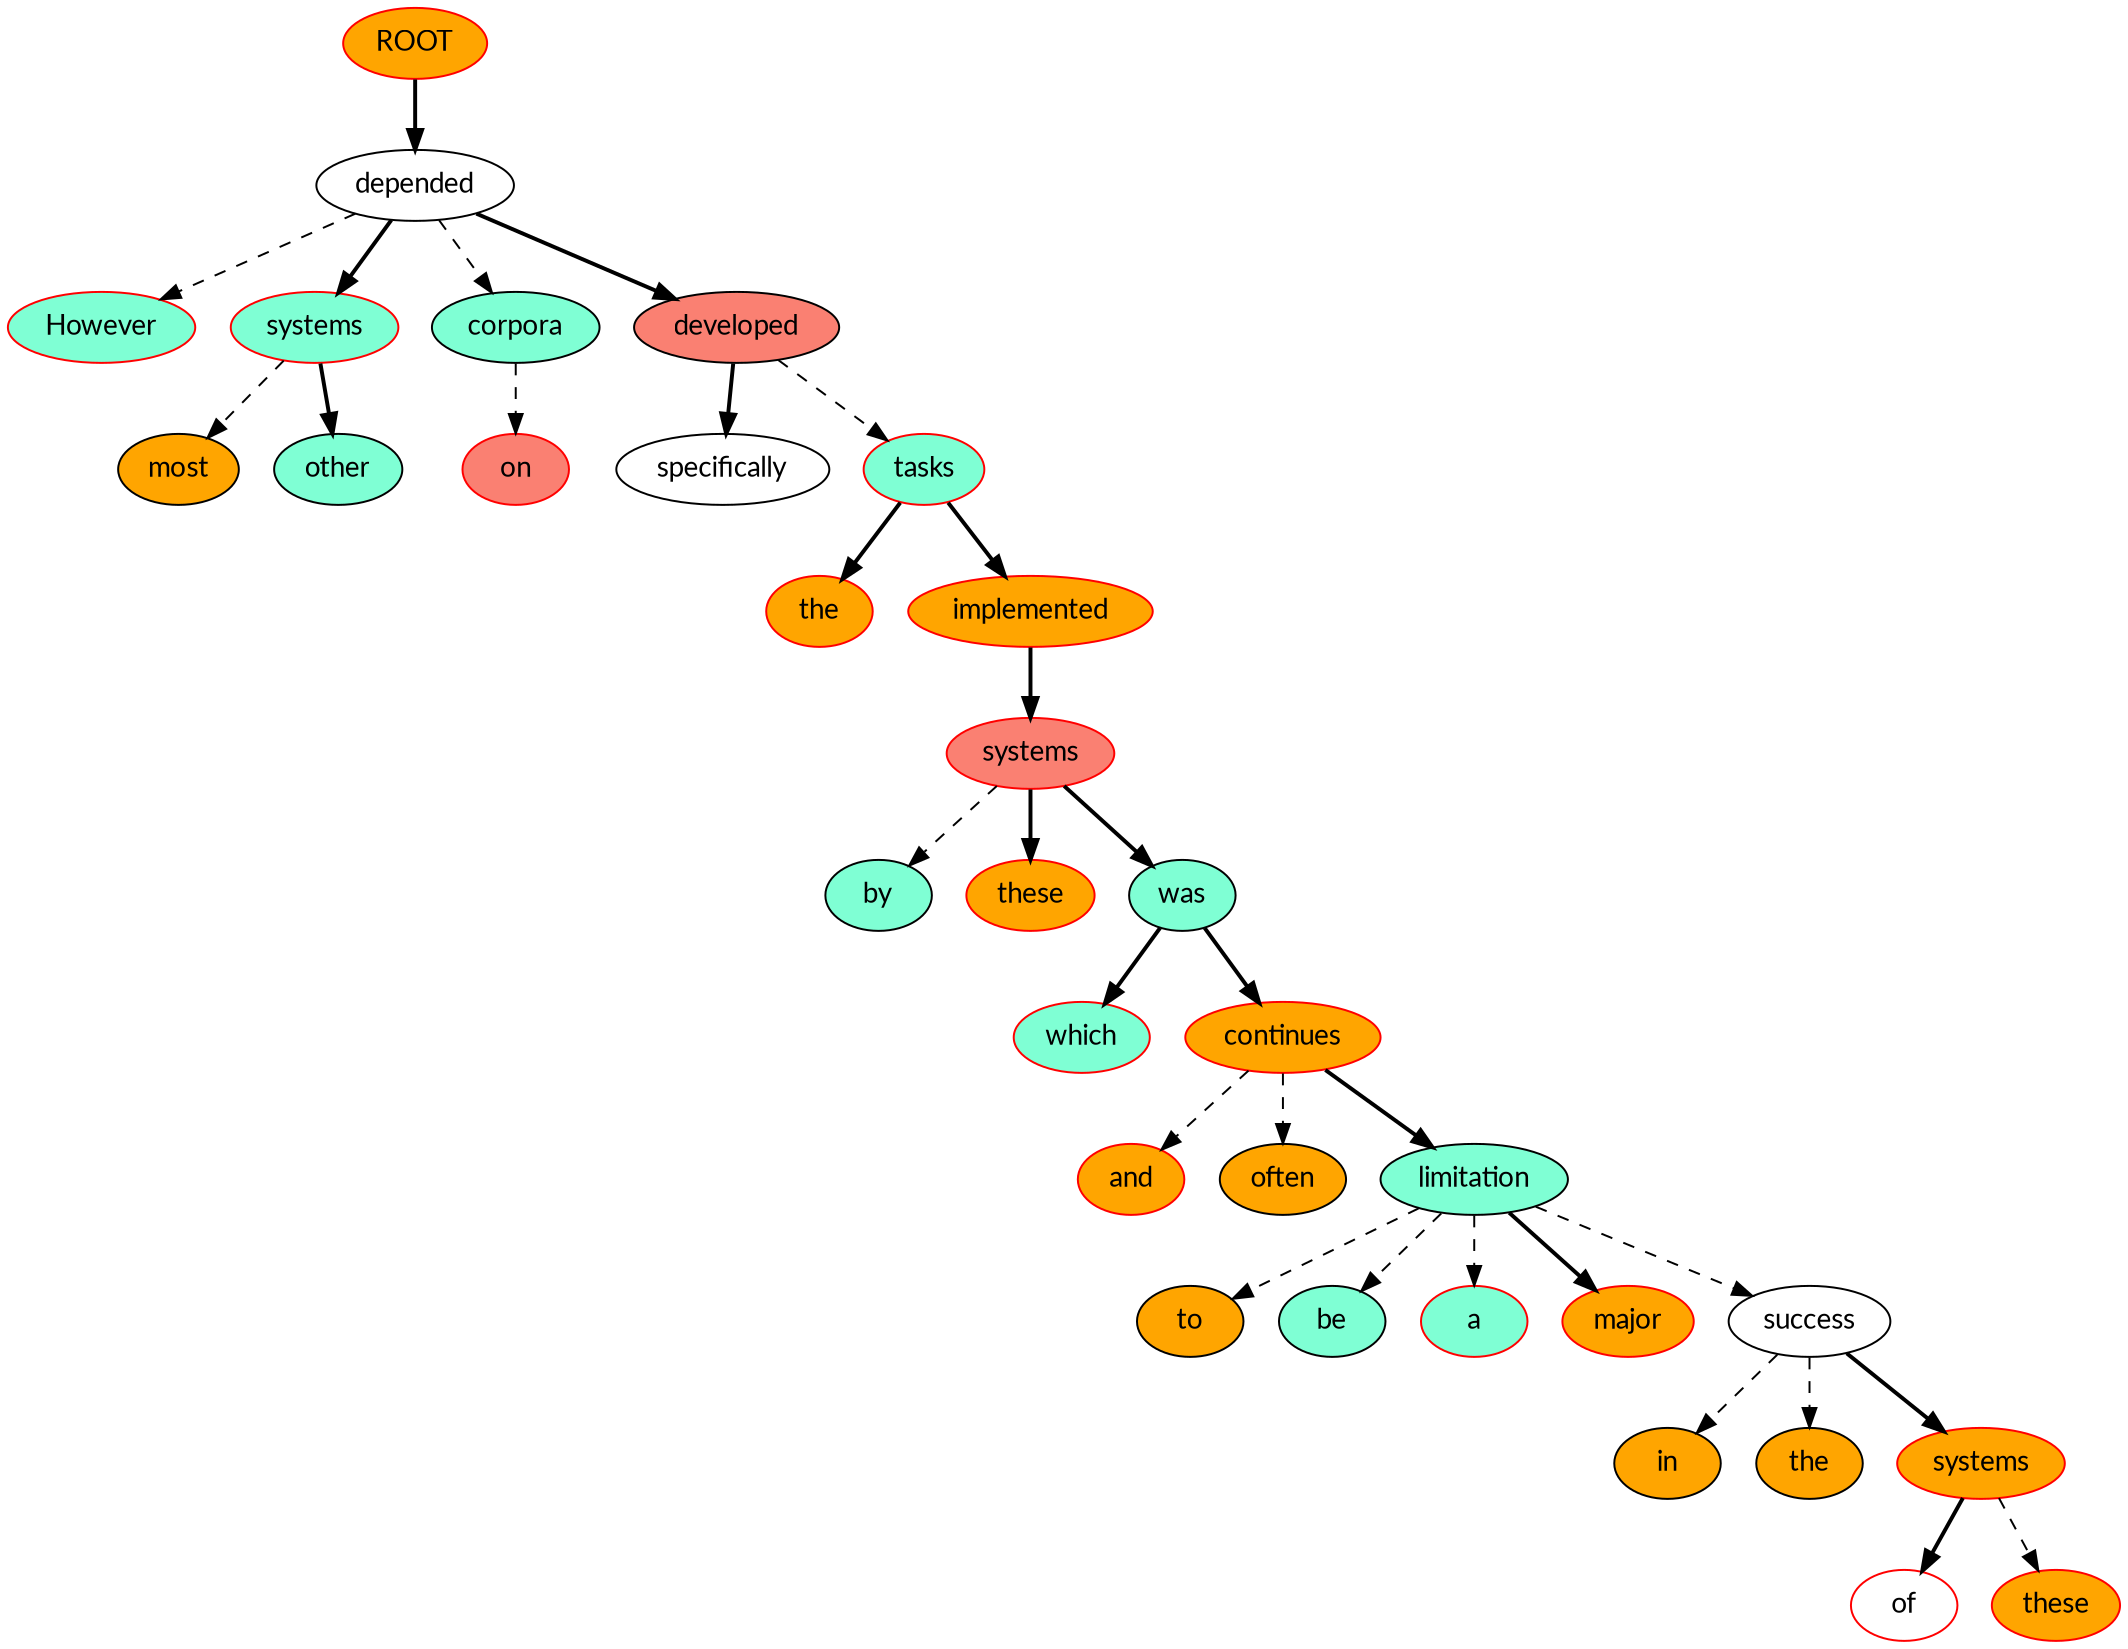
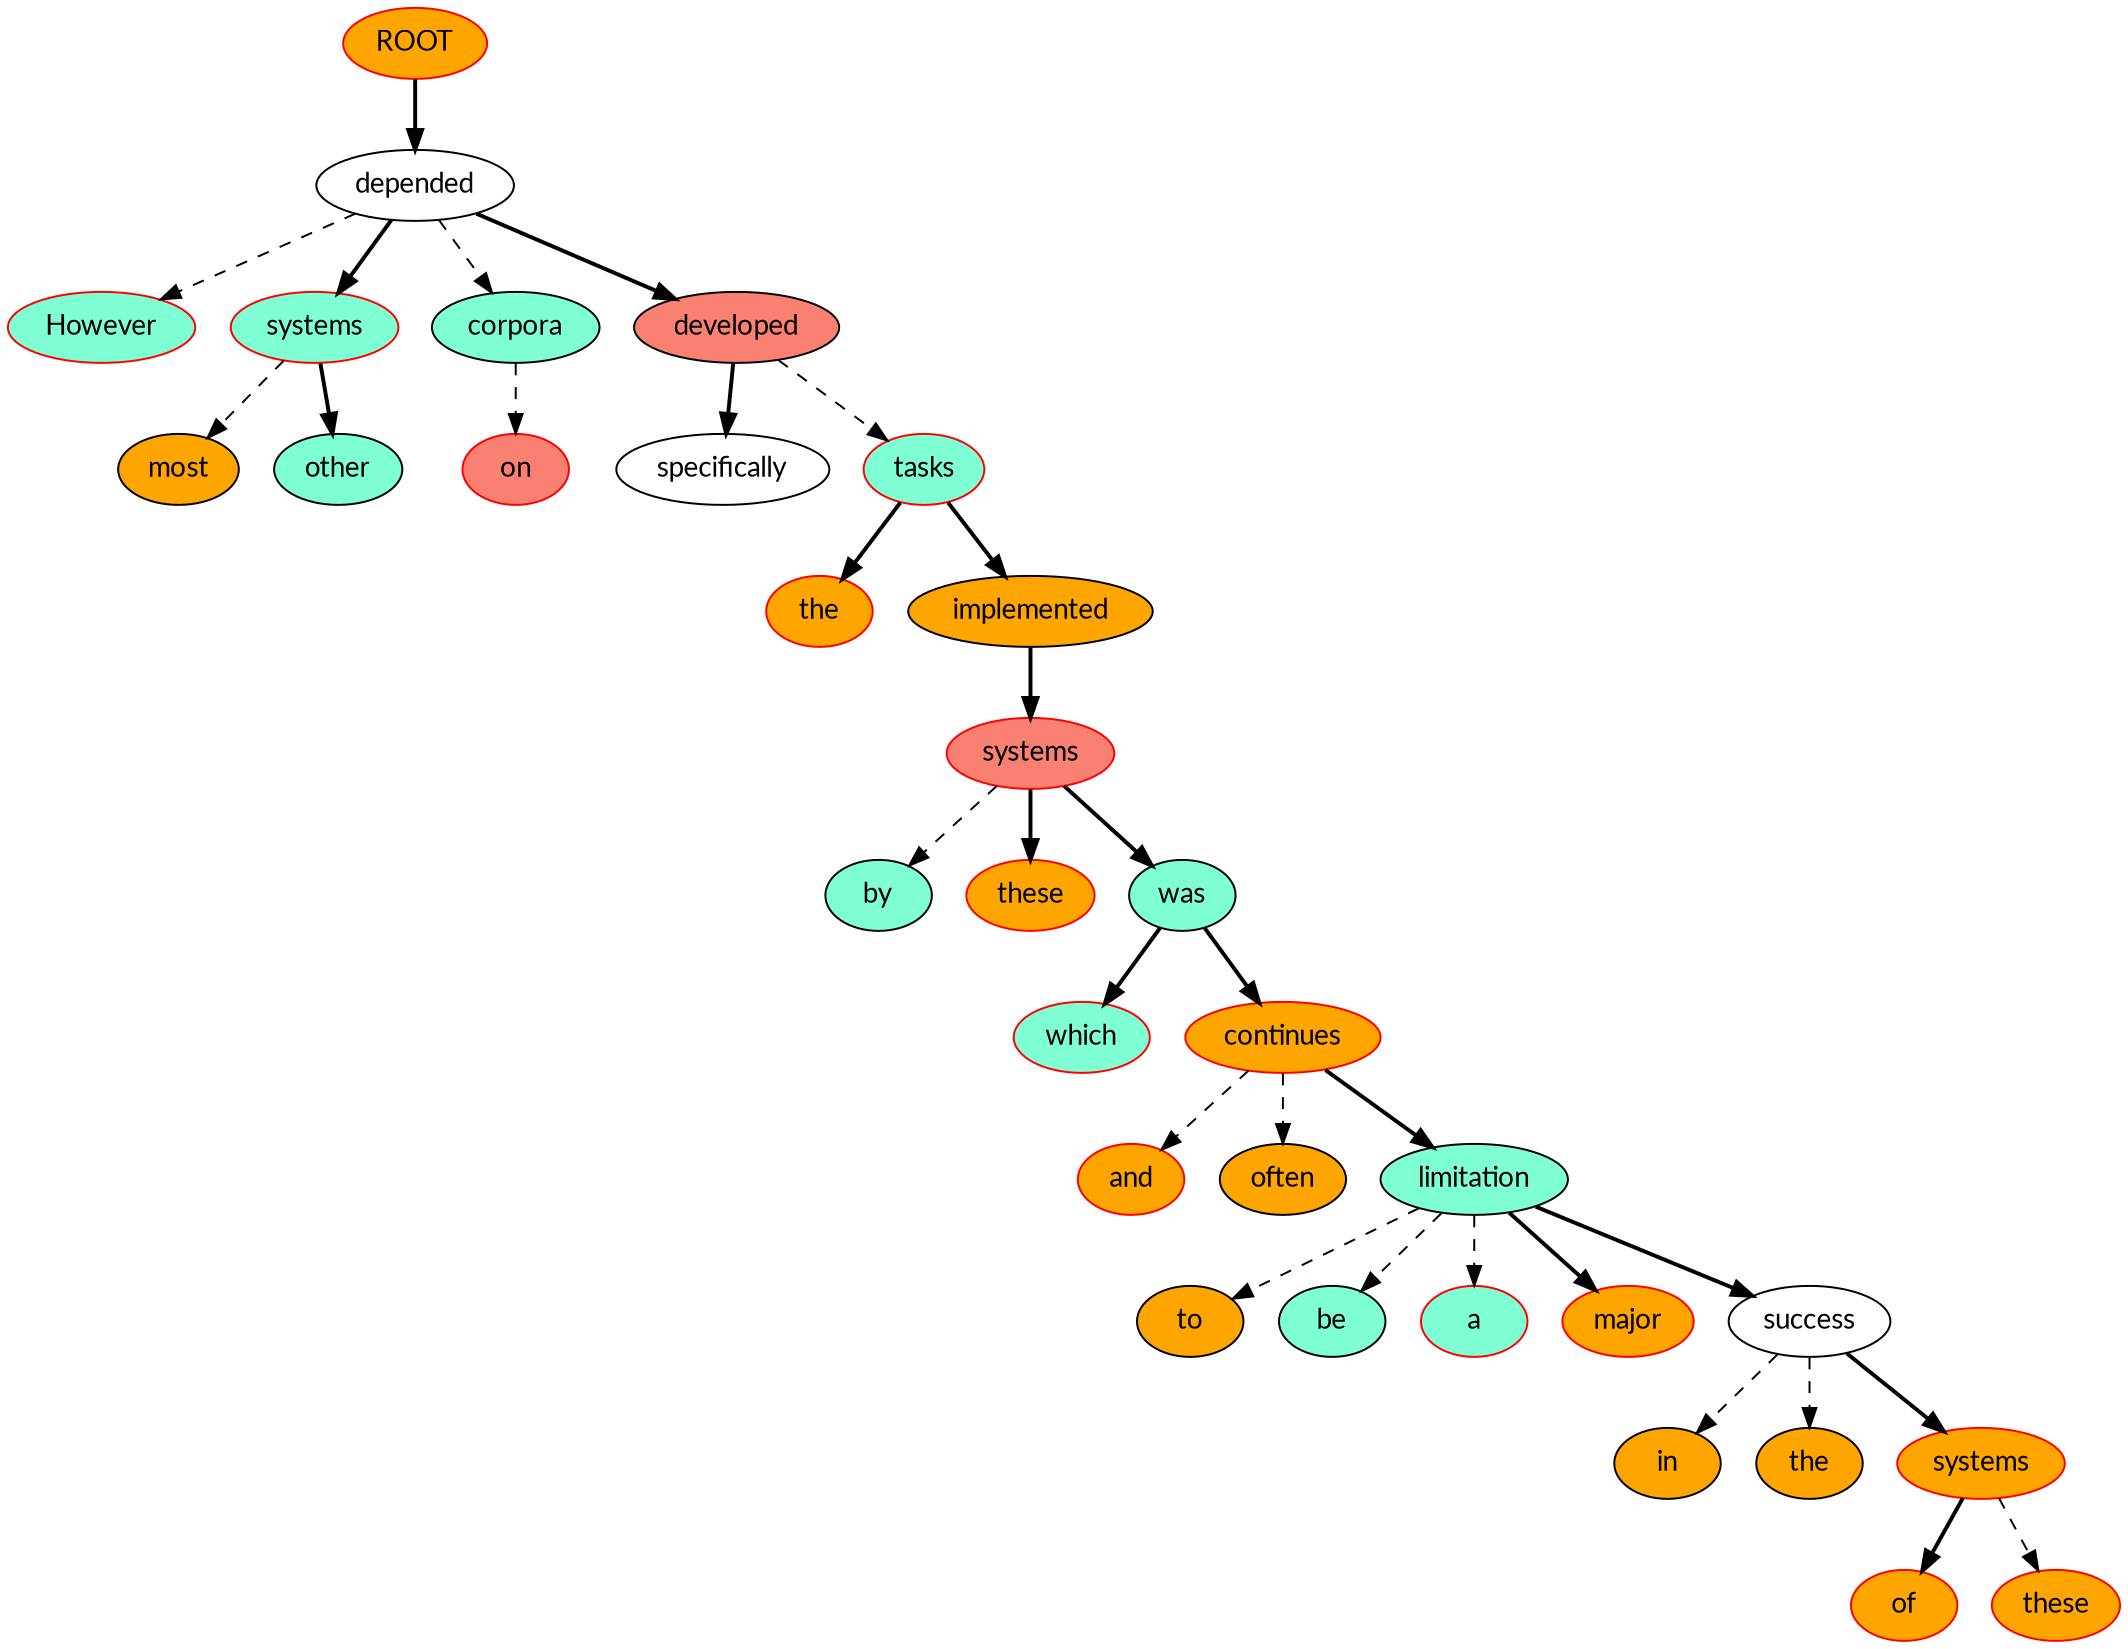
(1030, 611) -> (1030, 611)
(1635, 1247) -> (1635, 1247)
(1904, 1605) -> (1904, 1605)
